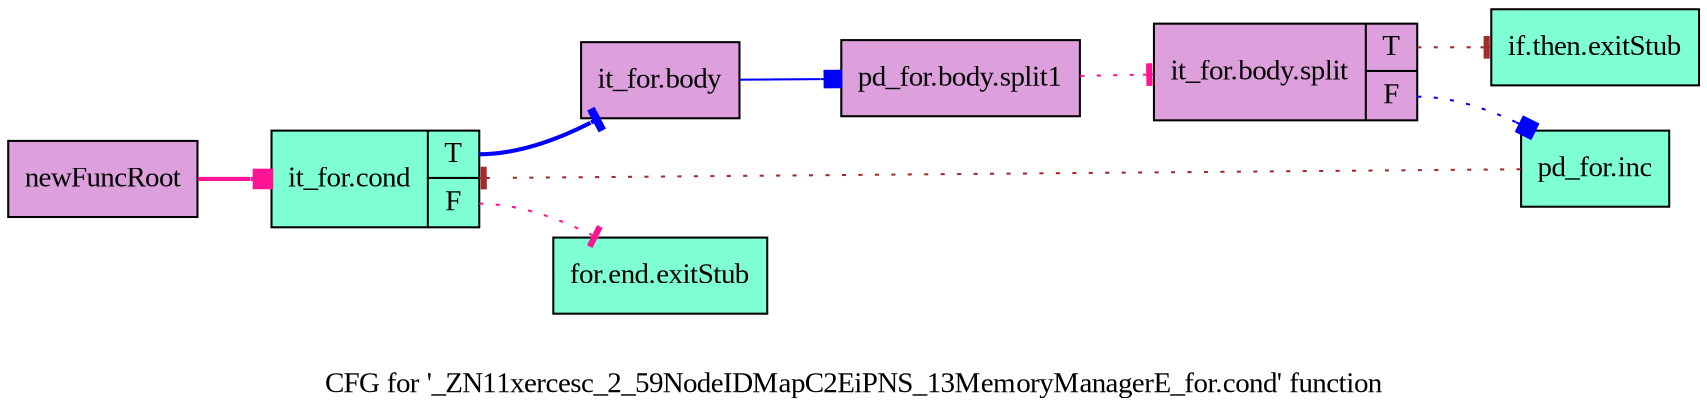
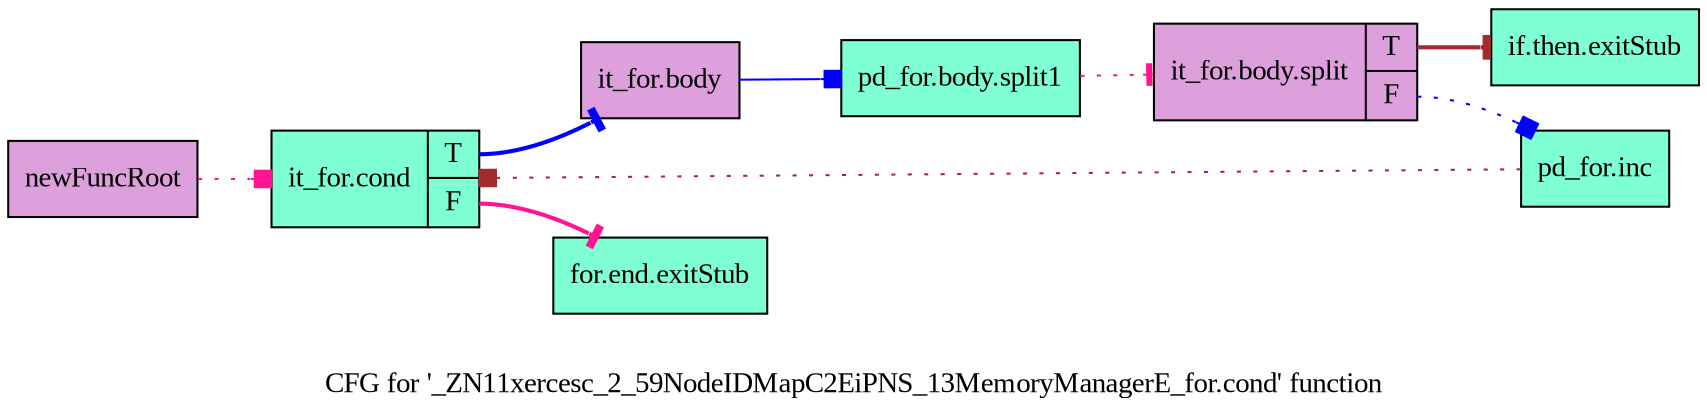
(1449, 47) -> (1449, 47)
(961, 78) -> (961, 78)
(1011, 174) -> (1011, 174)
(224, 179) -> (224, 179)
(536, 212) -> (536, 212)
